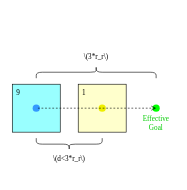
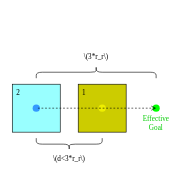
(19, 93) -> (19, 93)
(85, 93) -> (85, 93)
